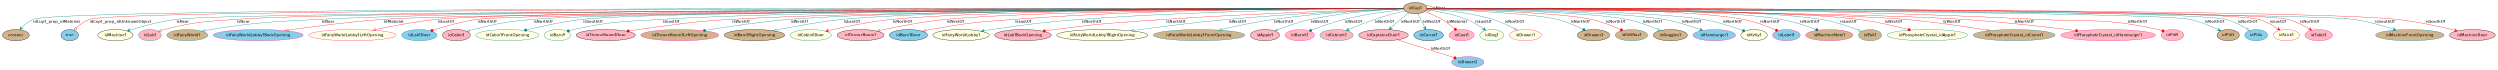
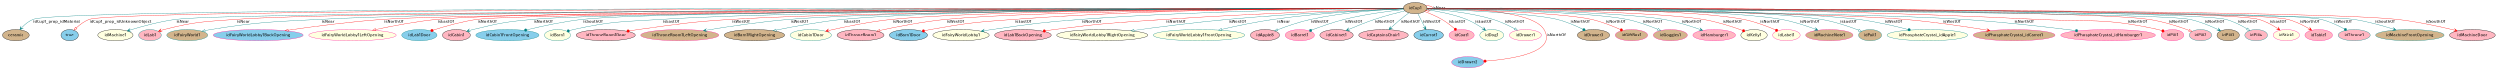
(1622, 10) -> (1622, 10)
(782, 11) -> (782, 11)
(936, 11) -> (936, 11)
(1055, 11) -> (1055, 11)
(1668, 11) -> (1668, 11)
(1707, 12) -> (1707, 12)
(1617, 13) -> (1617, 13)
(1092, 15) -> (1092, 15)
(1881, 16) -> (1881, 16)
(394, 22) -> (394, 22)
(1284, 22) -> (1284, 22)
(1457, 22) -> (1457, 22)
(507, 35) -> (507, 35)
(558, 35) -> (558, 35)
(811, 35) -> (811, 35)
(1199, 35) -> (1199, 35)
(1265, 35) -> (1265, 35)
(1337, 35) -> (1337, 35)
(1631, 35) -> (1631, 35)
(1670, 35) -> (1670, 35)
(1714, 35) -> (1714, 35)
(1786, 35) -> (1786, 35)
(2014, 35) -> (2014, 35)
(2172, 35) -> (2172, 35)
none -> (2200, 35)
(2256, 35) -> (2256, 35)
none -> (2354, 35)
(1426, 49) -> (1525, 18)
